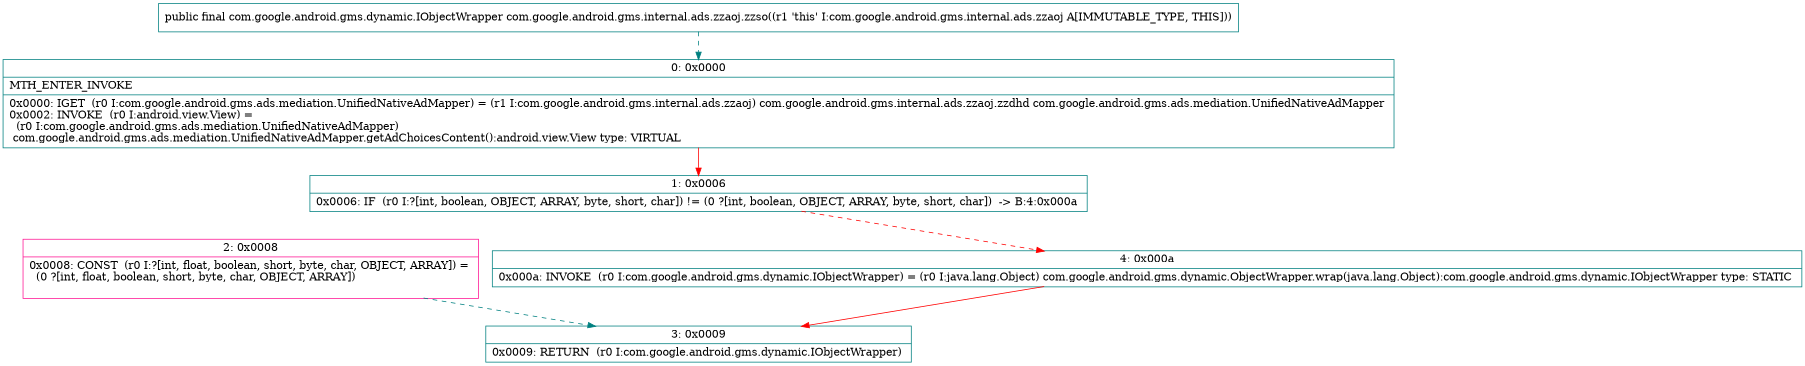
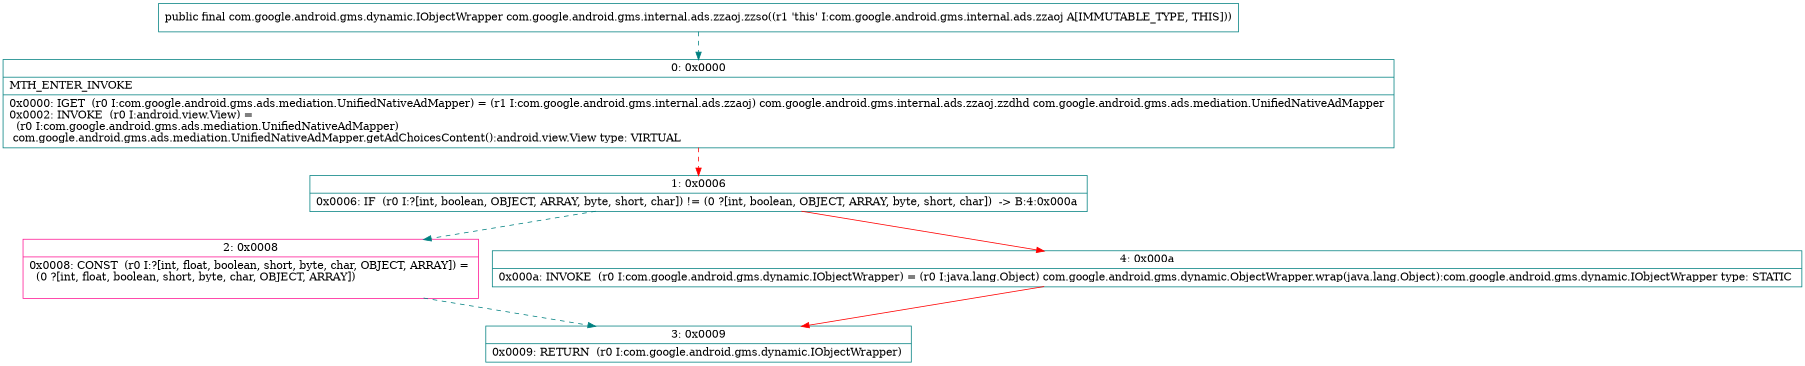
(699, 158) -> (699, 158)
none -> (514, 225)
(919, 231) -> (919, 231)
